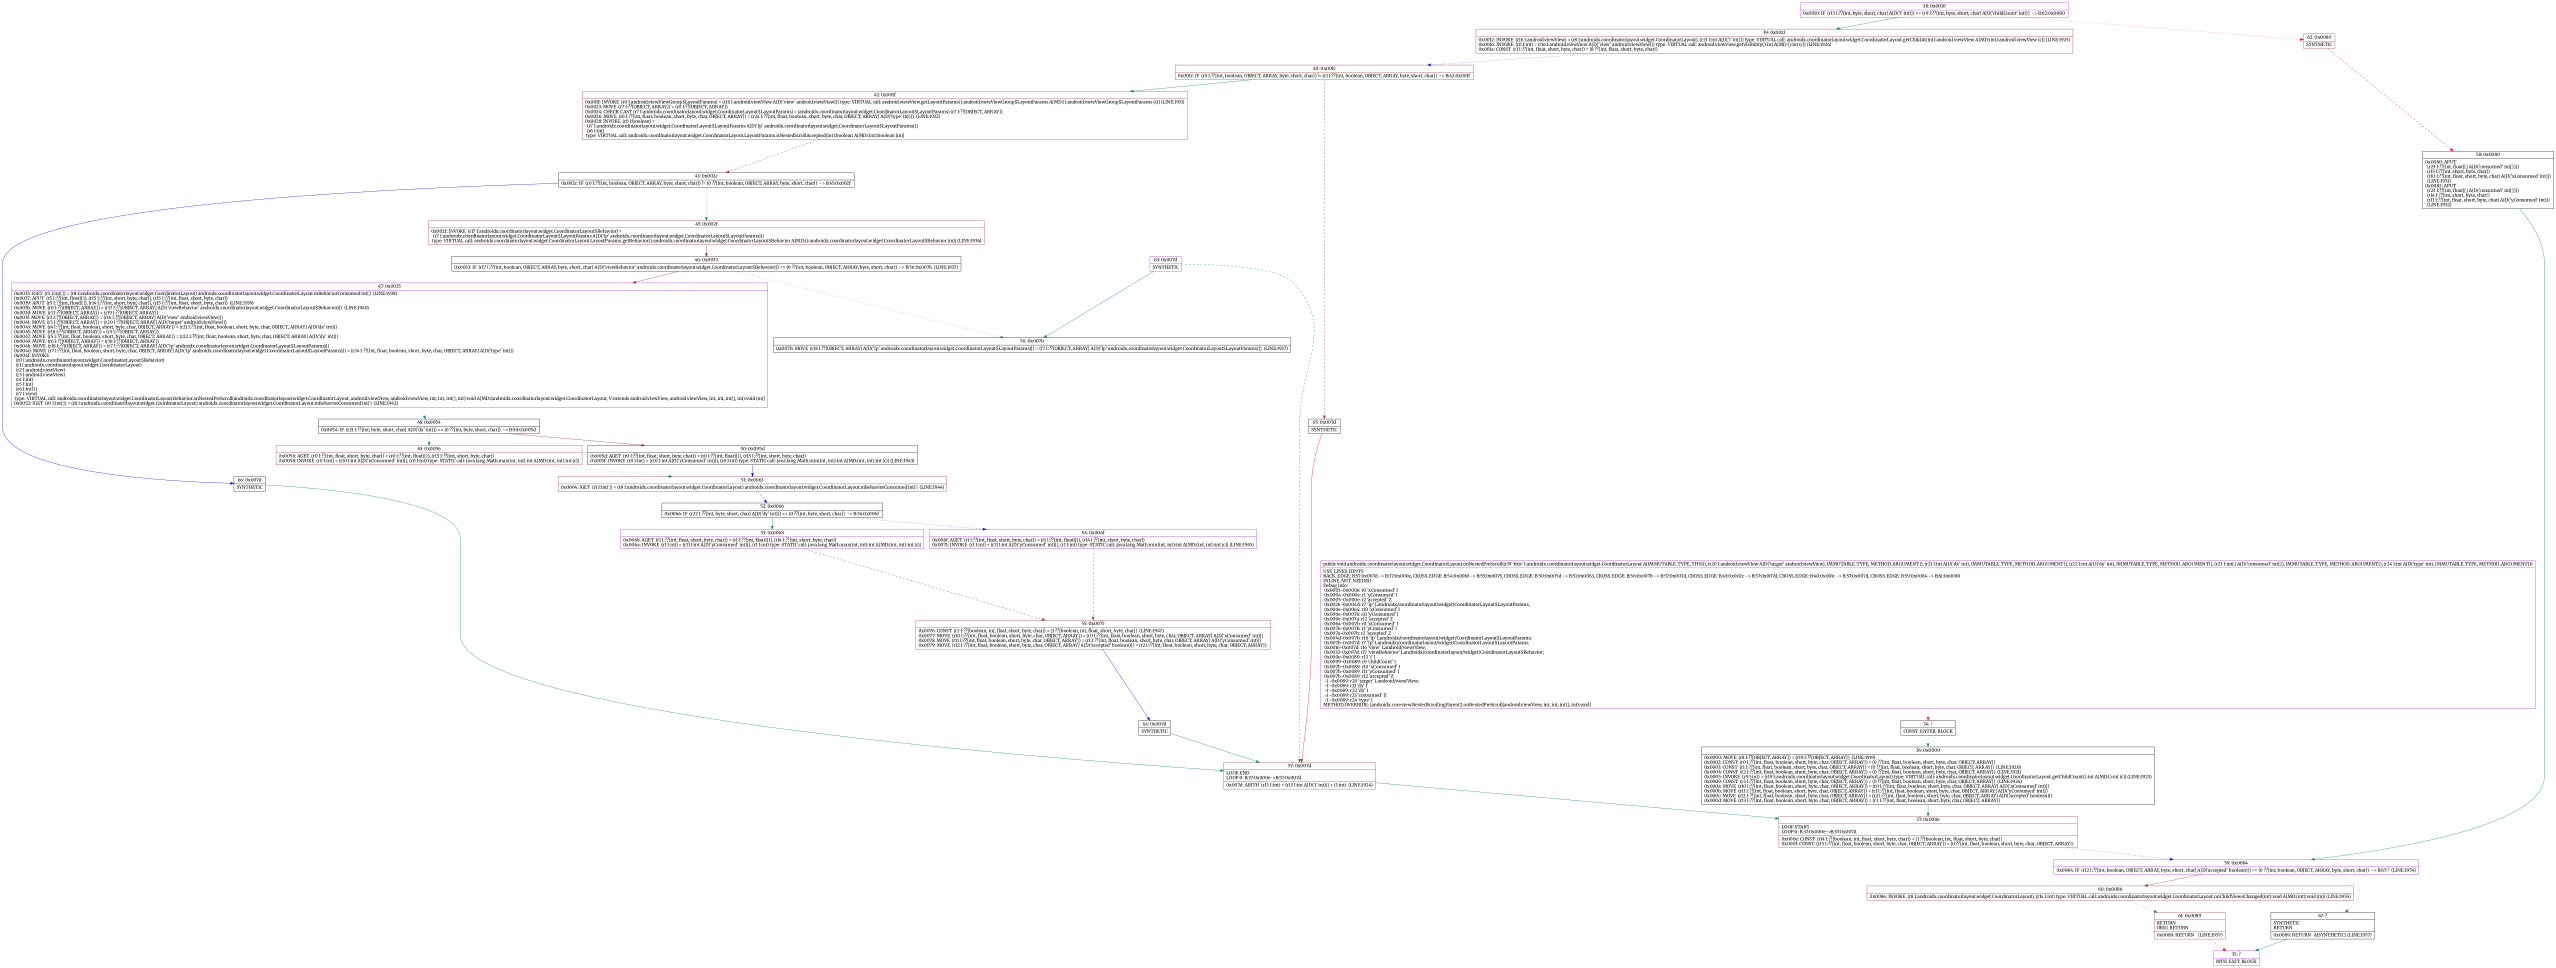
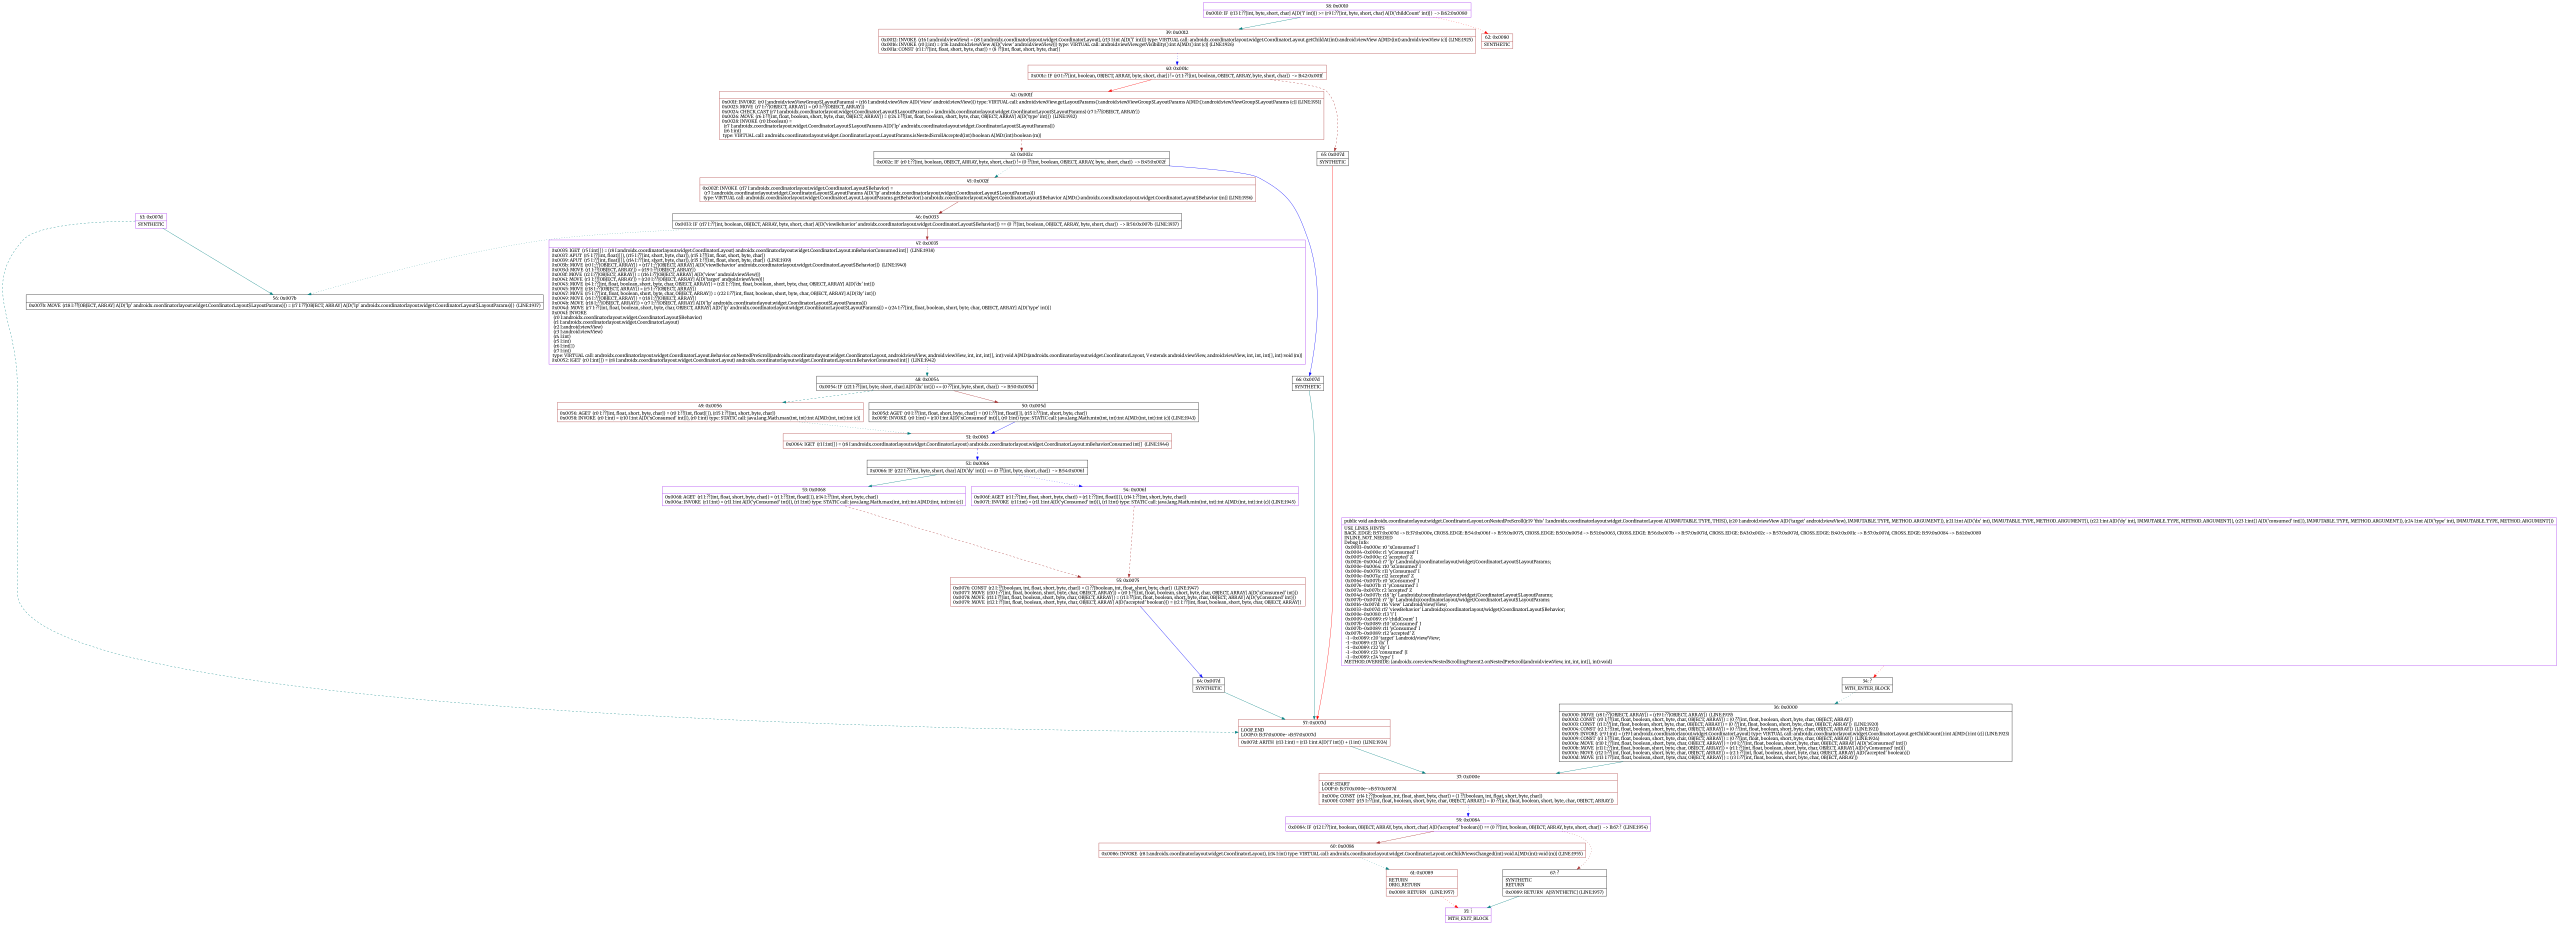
(1193, 85) -> (1132, 85)
(2488, 180) -> none
(26, 394) -> (561, 351)
(1928, 731) -> (1867, 688)
